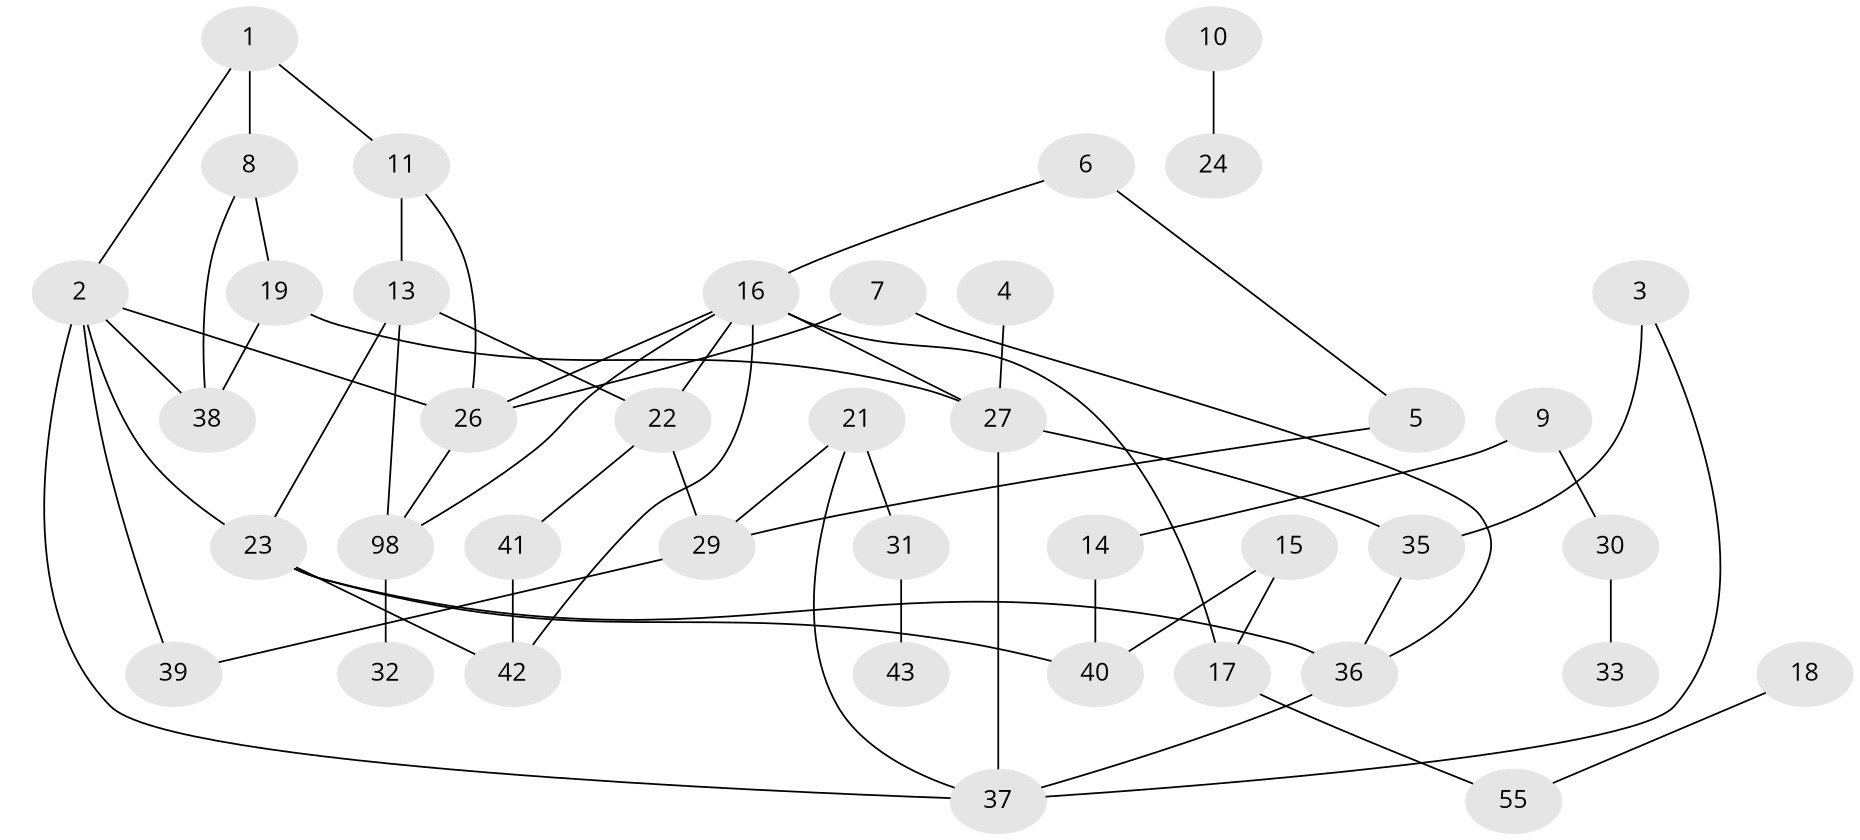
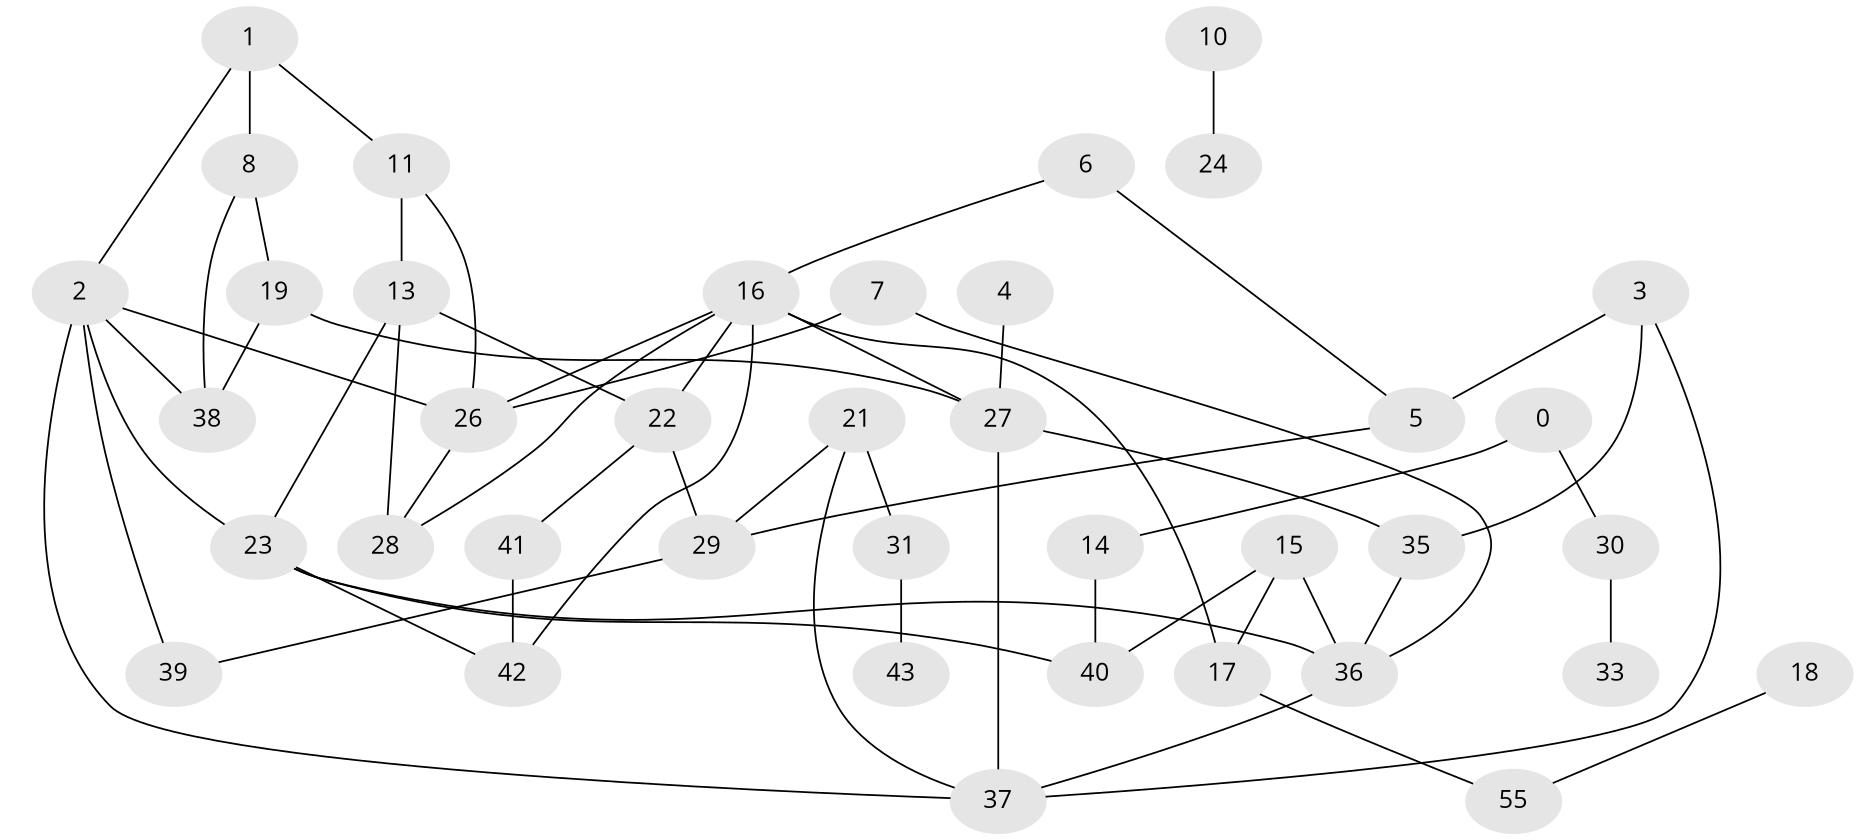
none -> (1529, 356)
(1544, 420) -> (1544, 420)
(386, 547) -> (386, 547)
none -> (1319, 610)
(386, 674) -> none
